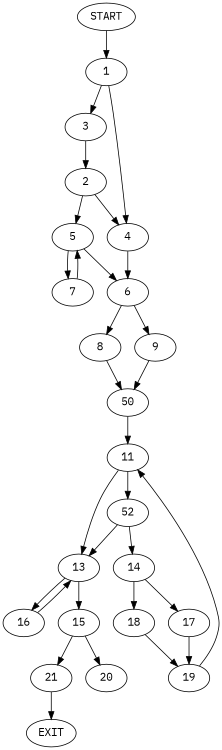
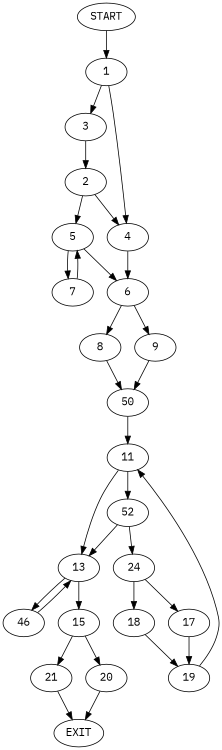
(134, 568) -> (134, 568)
(24, 623) -> (24, 623)
none -> (94, 702)
